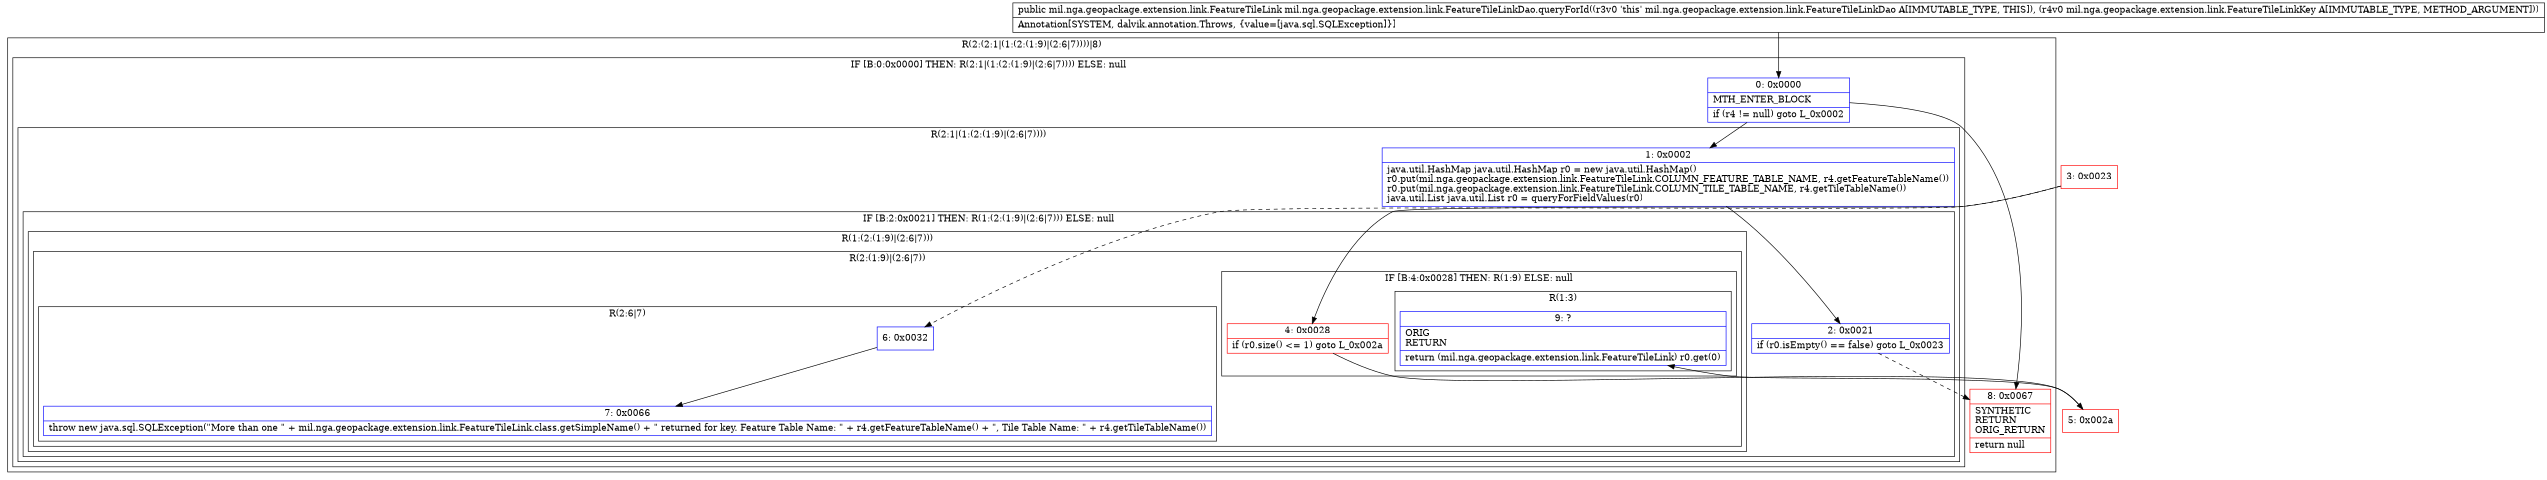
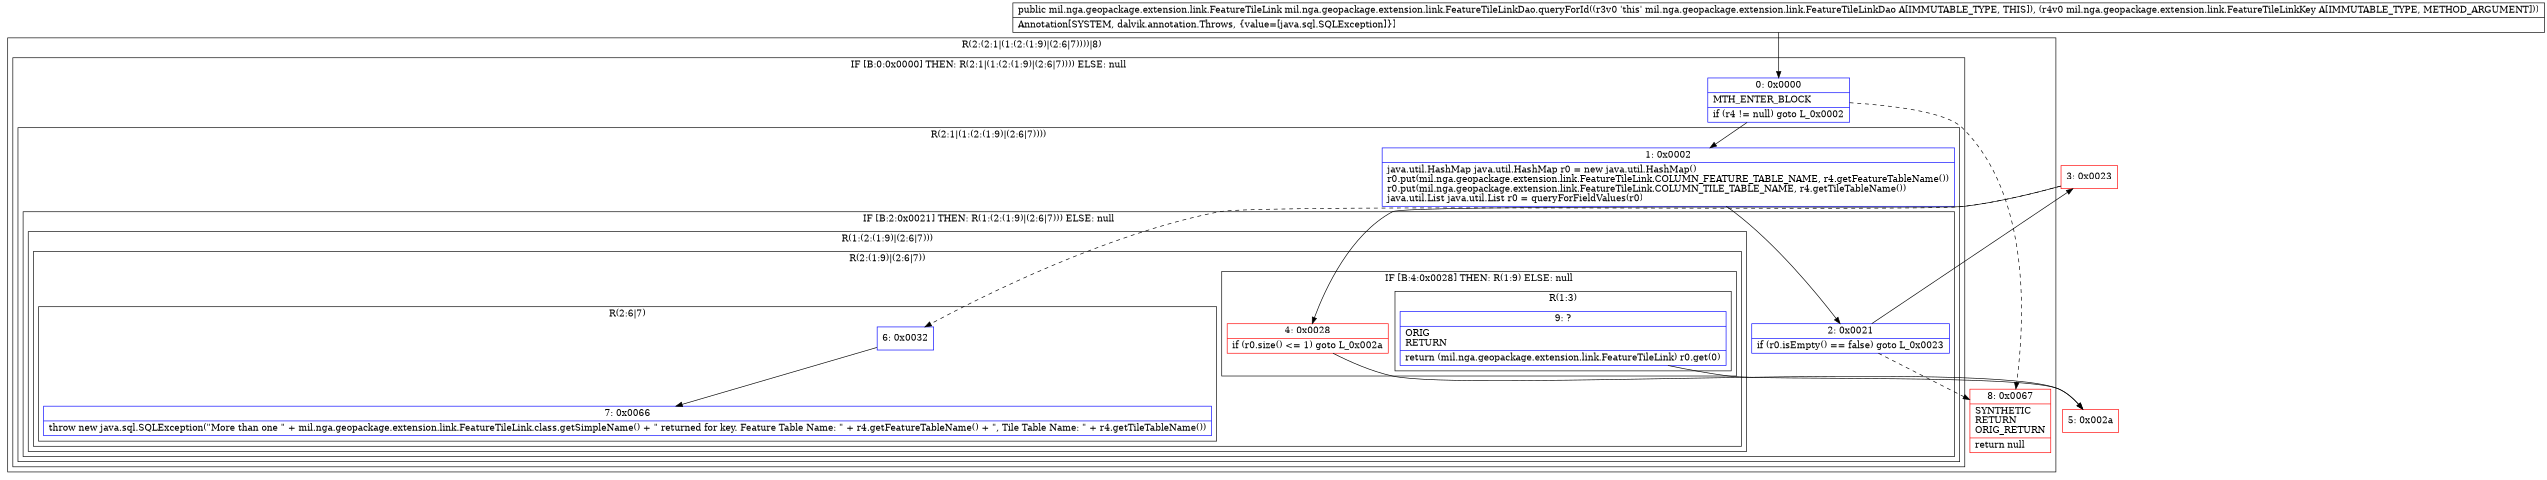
(2002, 192) -> (2002, 192)
none -> (1970, 258)
(1882, 379) -> (1876, 379)
